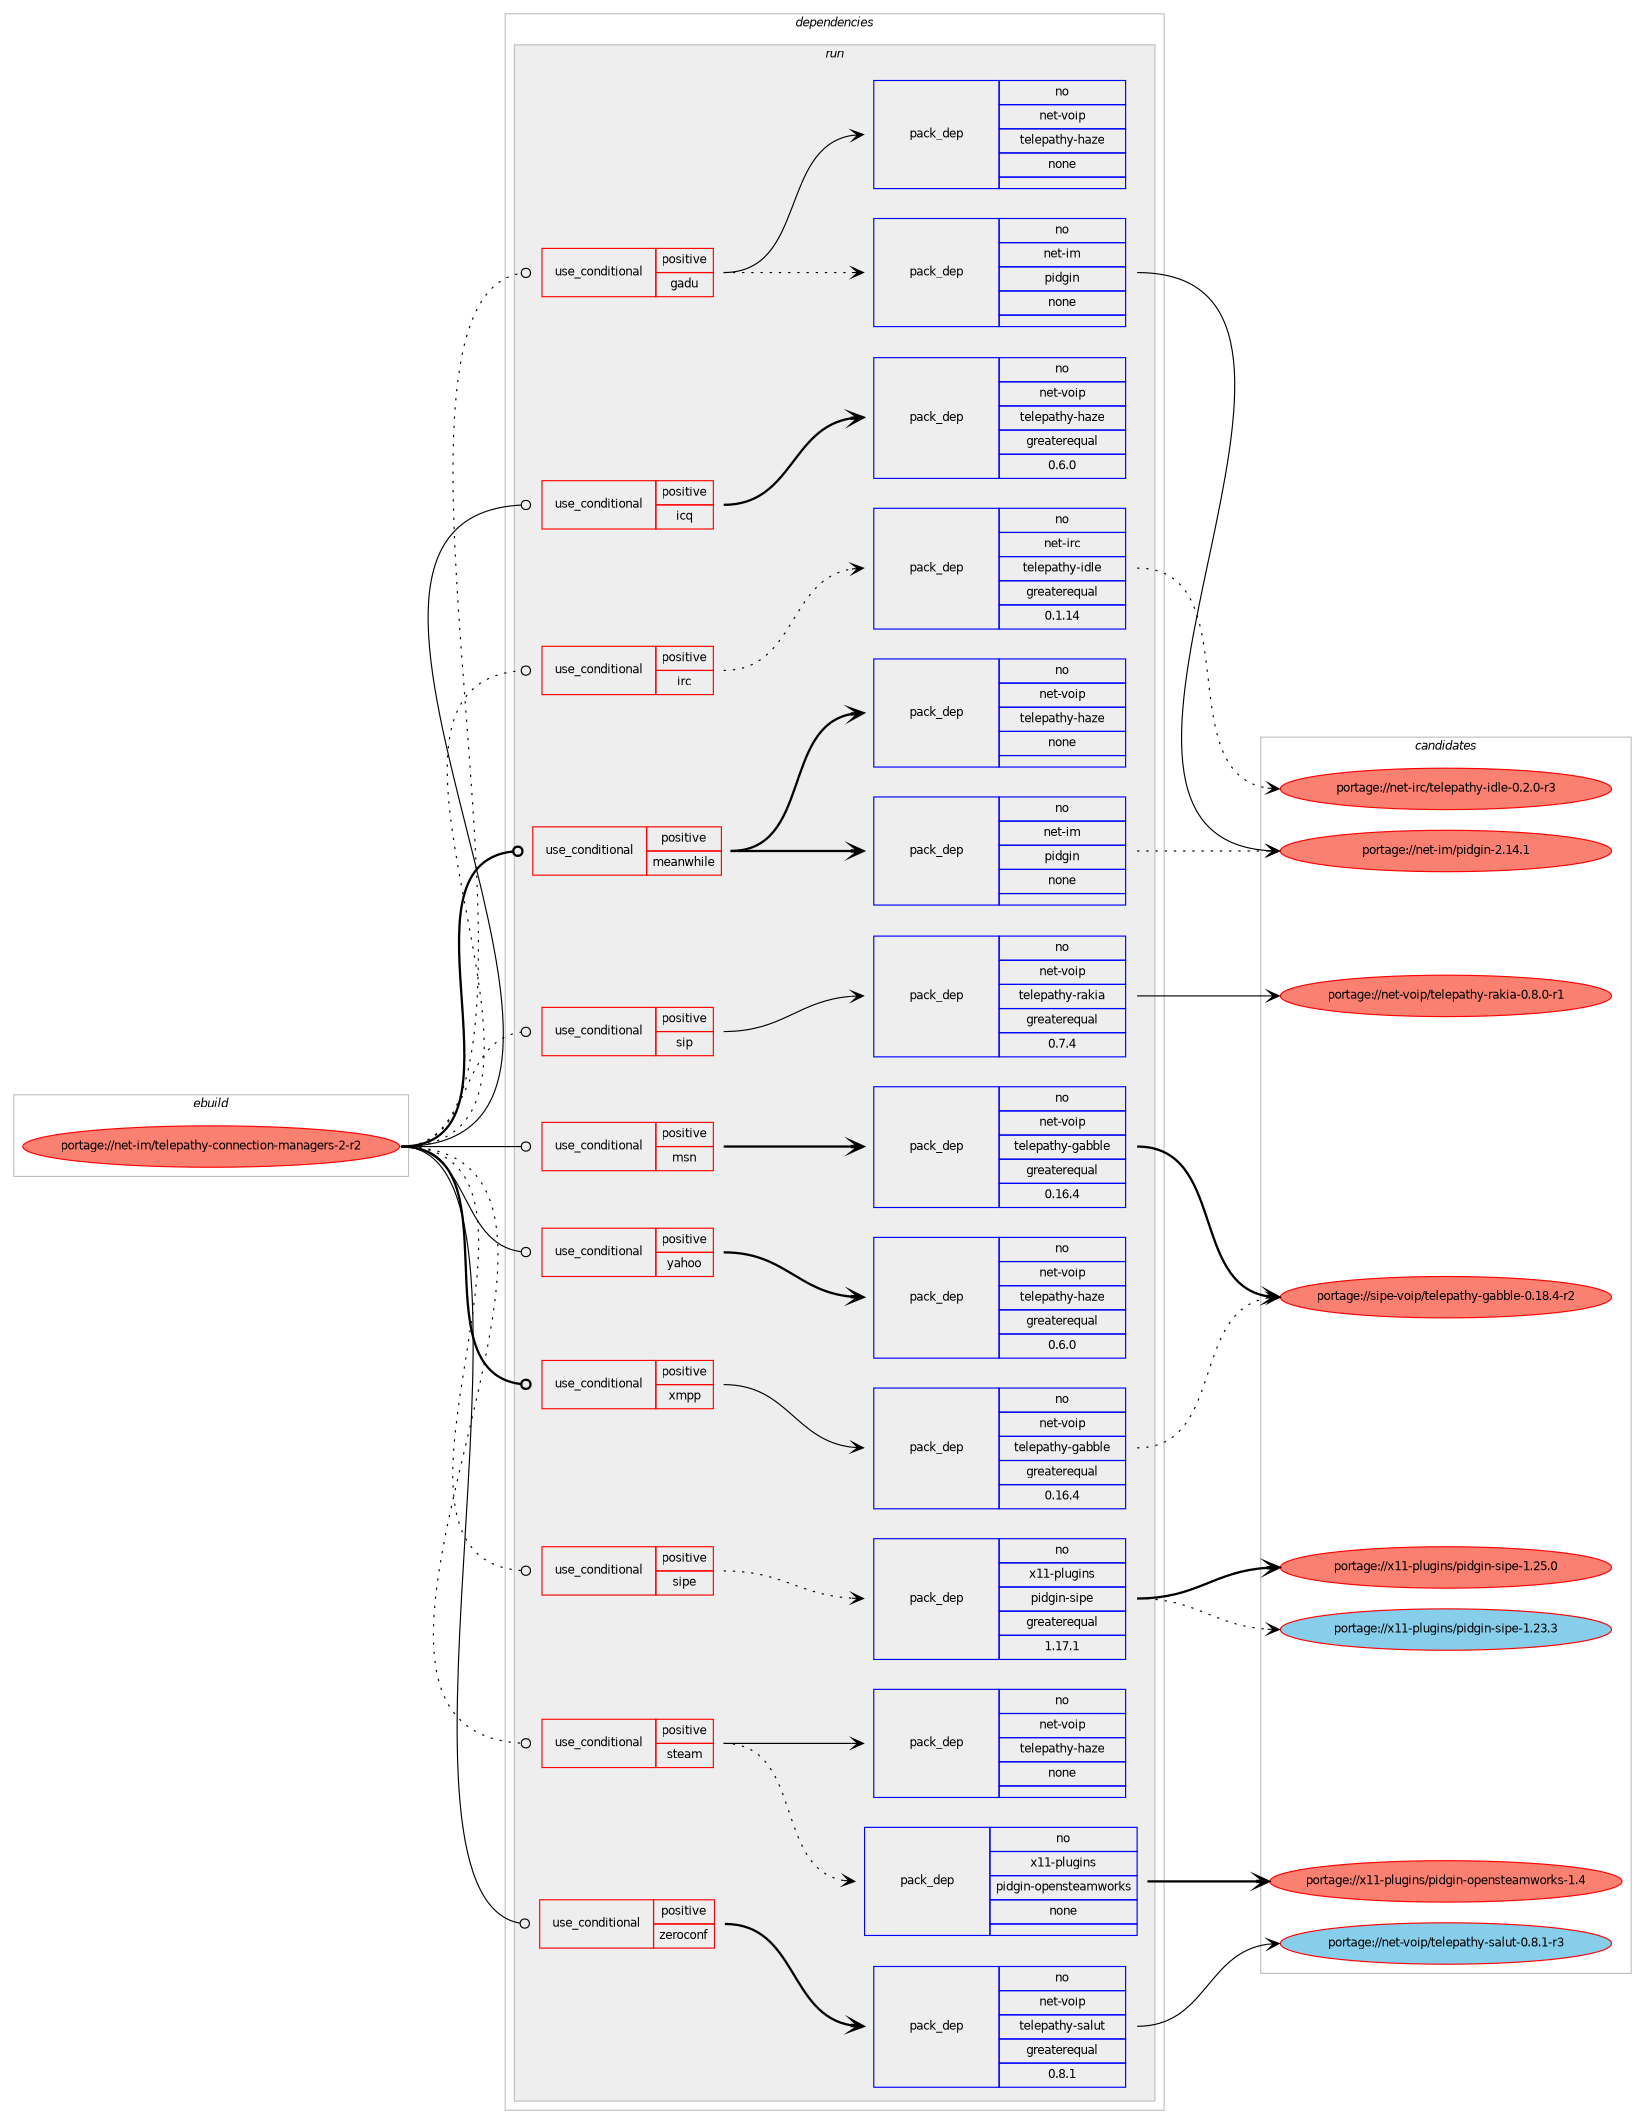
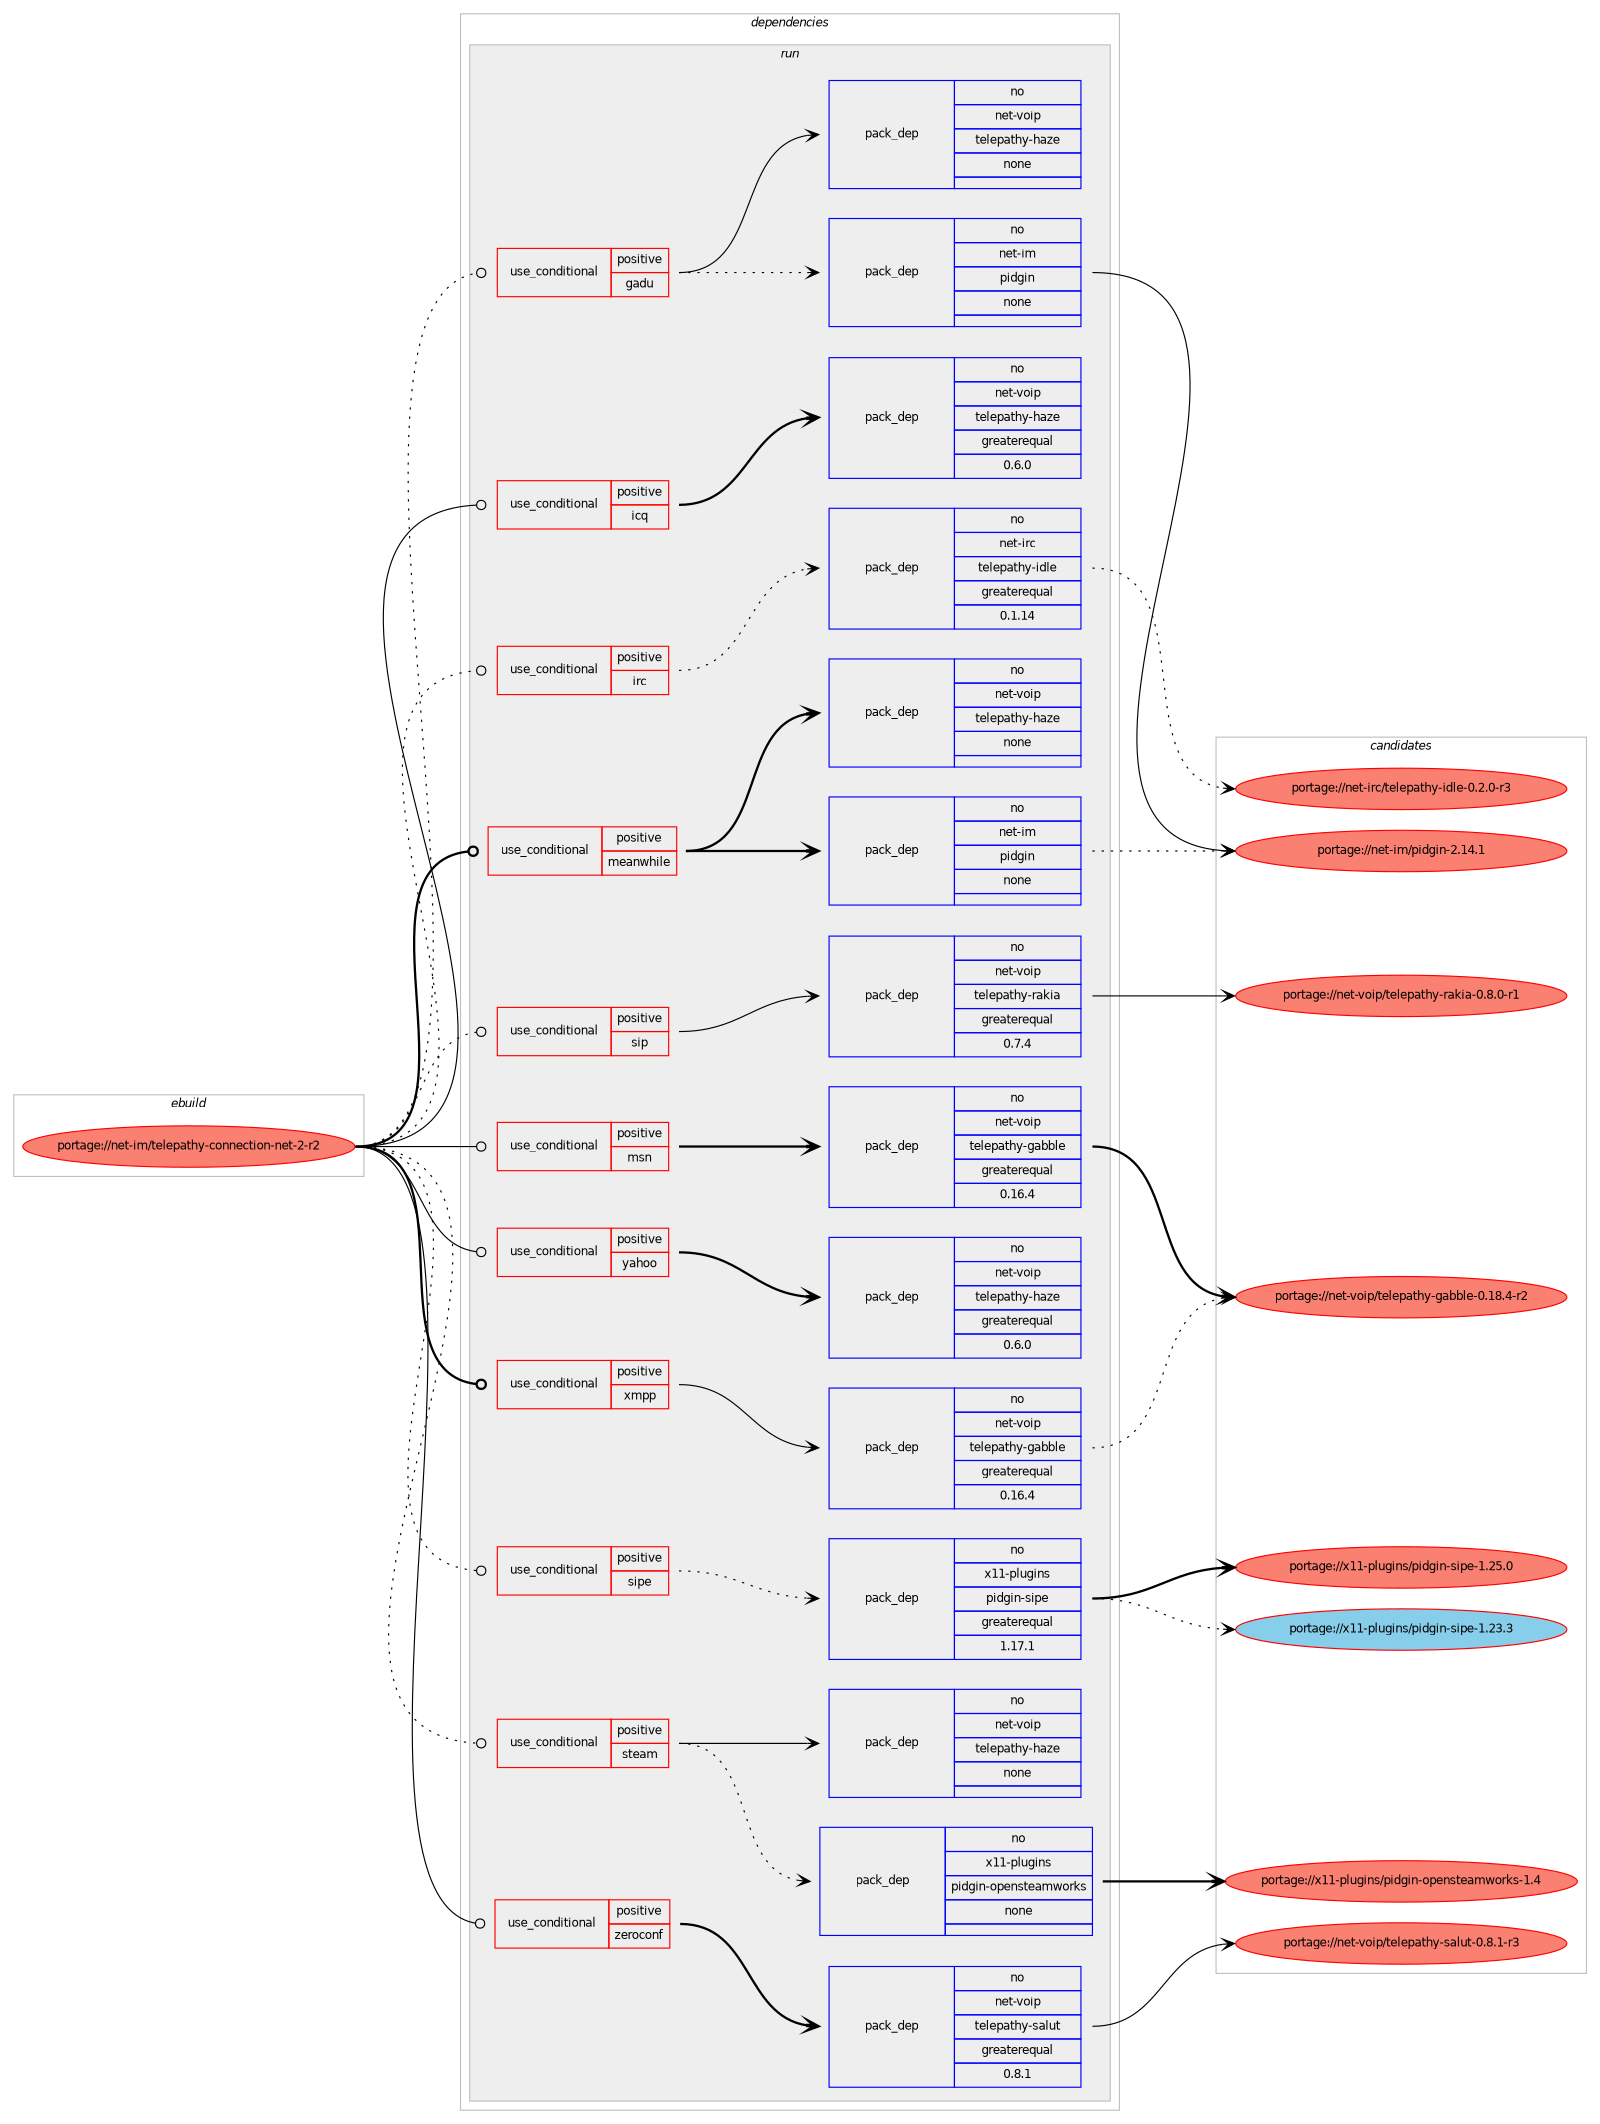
(211, 1147) -> (189, 1147)
(1446, 1297) -> (1401, 1297)
(1446, 1943) -> (1401, 1943)
